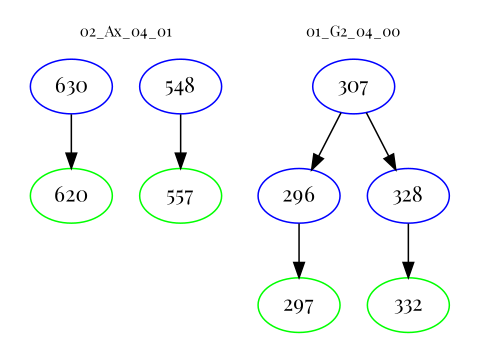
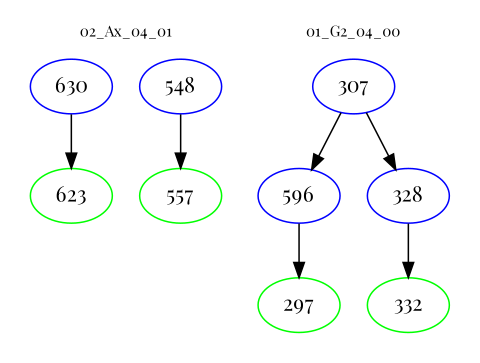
(71, 196) -> (71, 196)
(299, 196) -> (299, 196)
